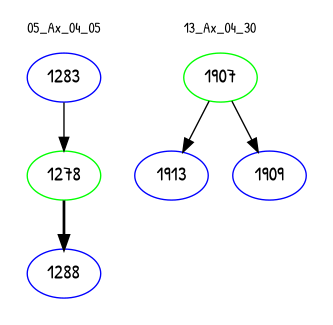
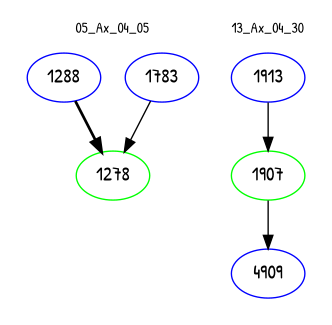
(64, 78) -> (162, 78)
(199, 120) -> (268, 120)
(270, 176) -> (268, 274)
(64, 218) -> (85, 120)
